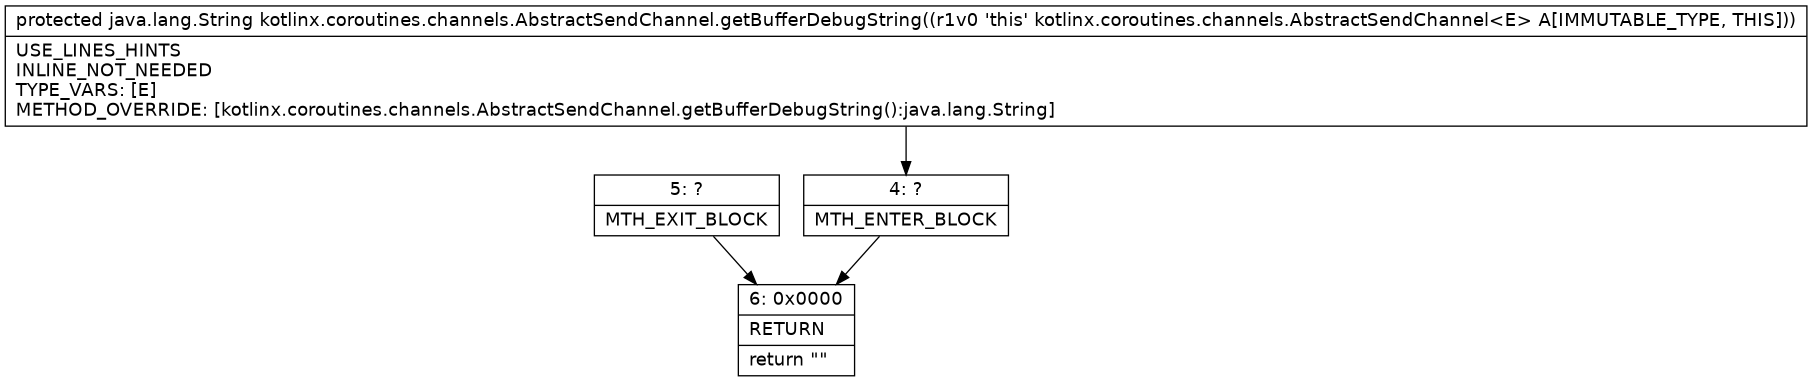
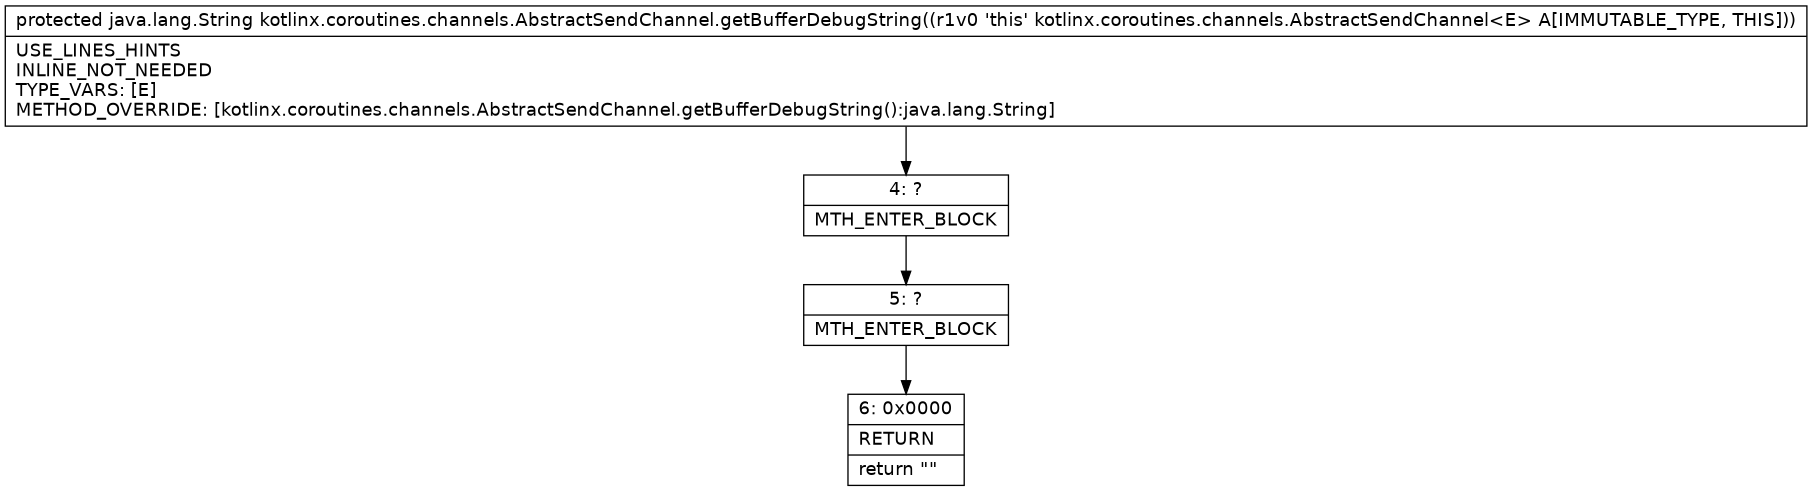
(687, 220) -> (906, 330)
(862, 255) -> (906, 254)
